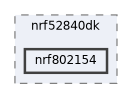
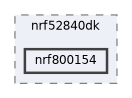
(66, 61) -> (66, 61)
